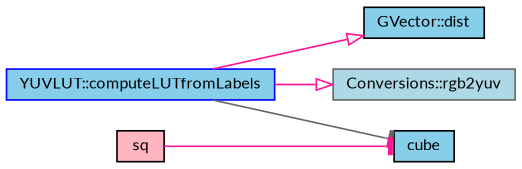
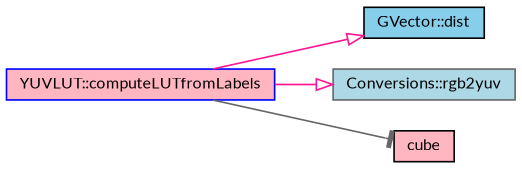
(141, 84) -> (141, 84)
(141, 146) -> none
(424, 146) -> (424, 146)
